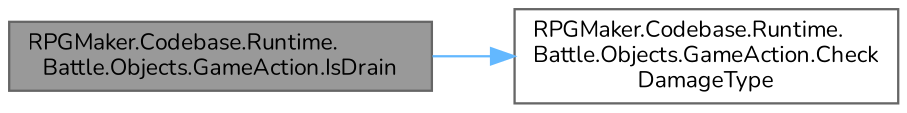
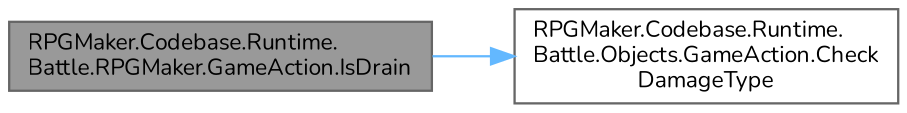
(221, 56) -> (221, 56)
